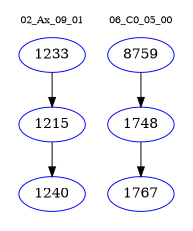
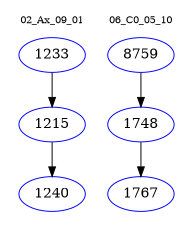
(141, 21) -> (141, 21)
